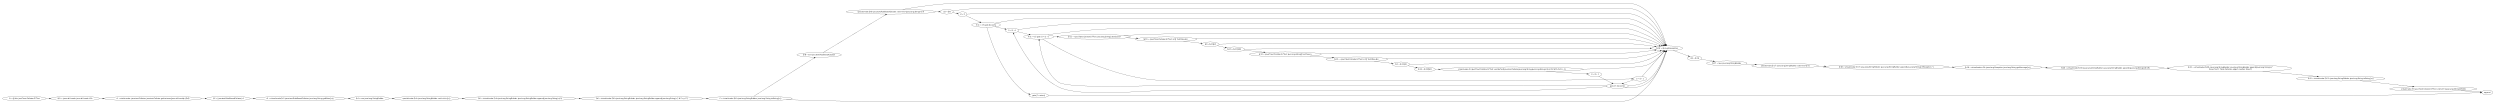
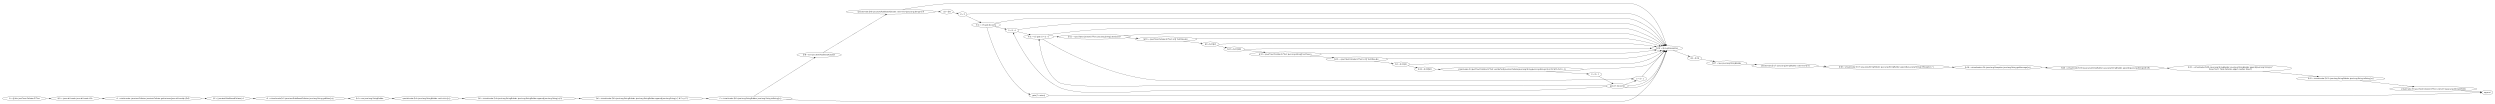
(1318, 8) -> none
(1629, 82) -> (1630, 83)
